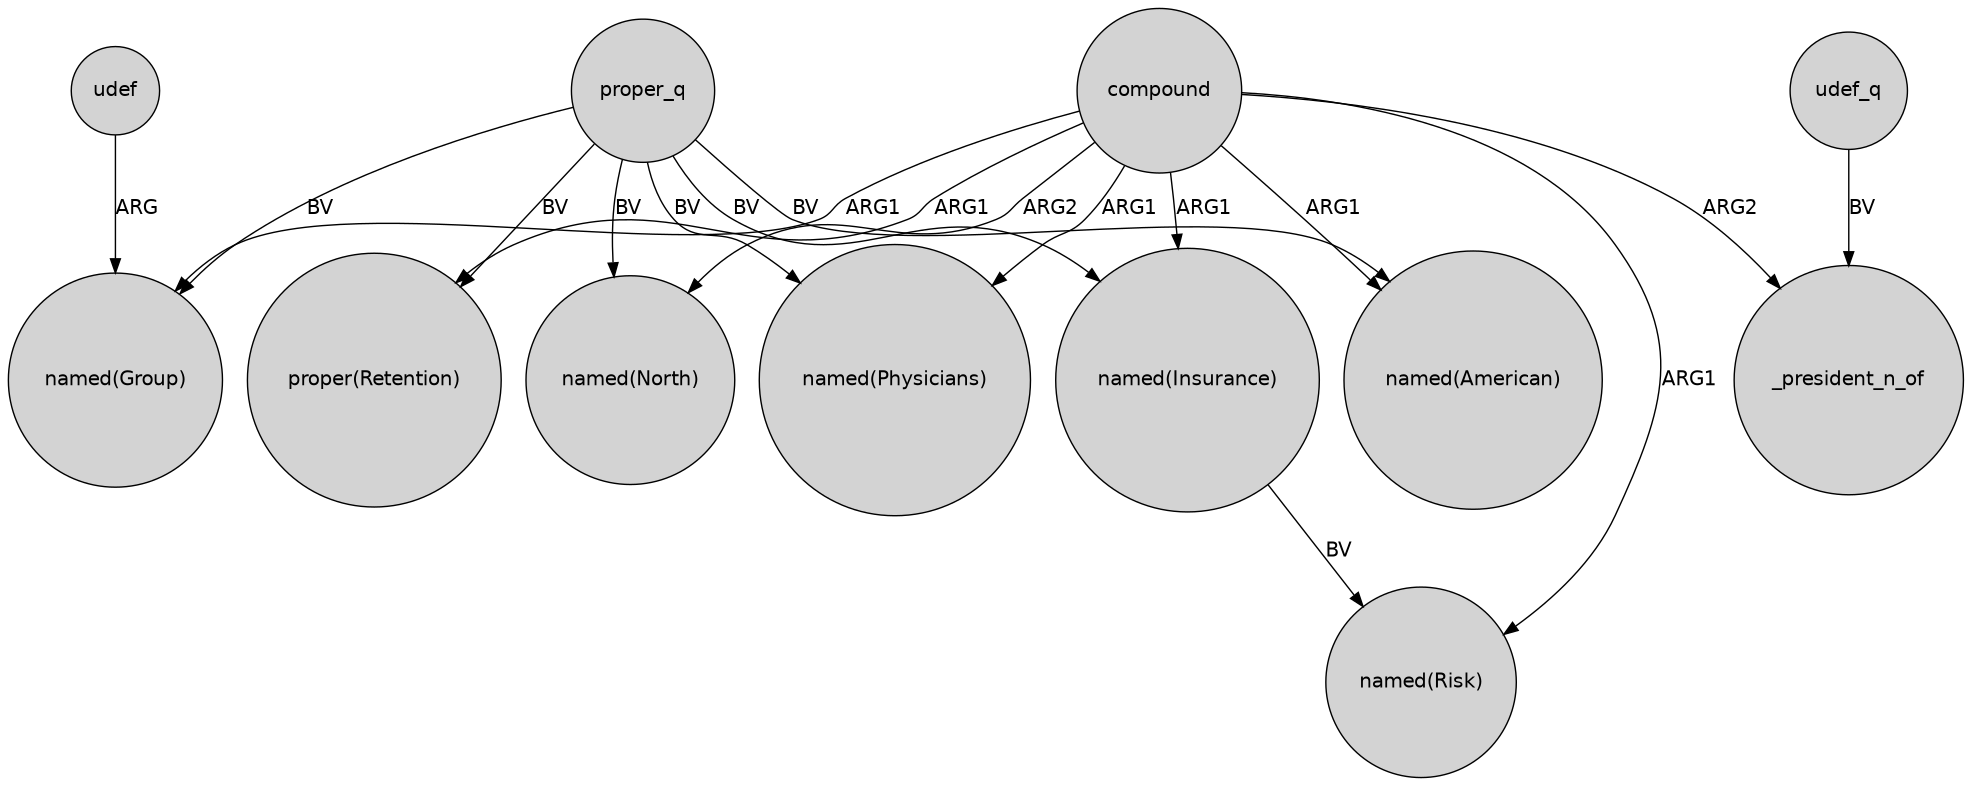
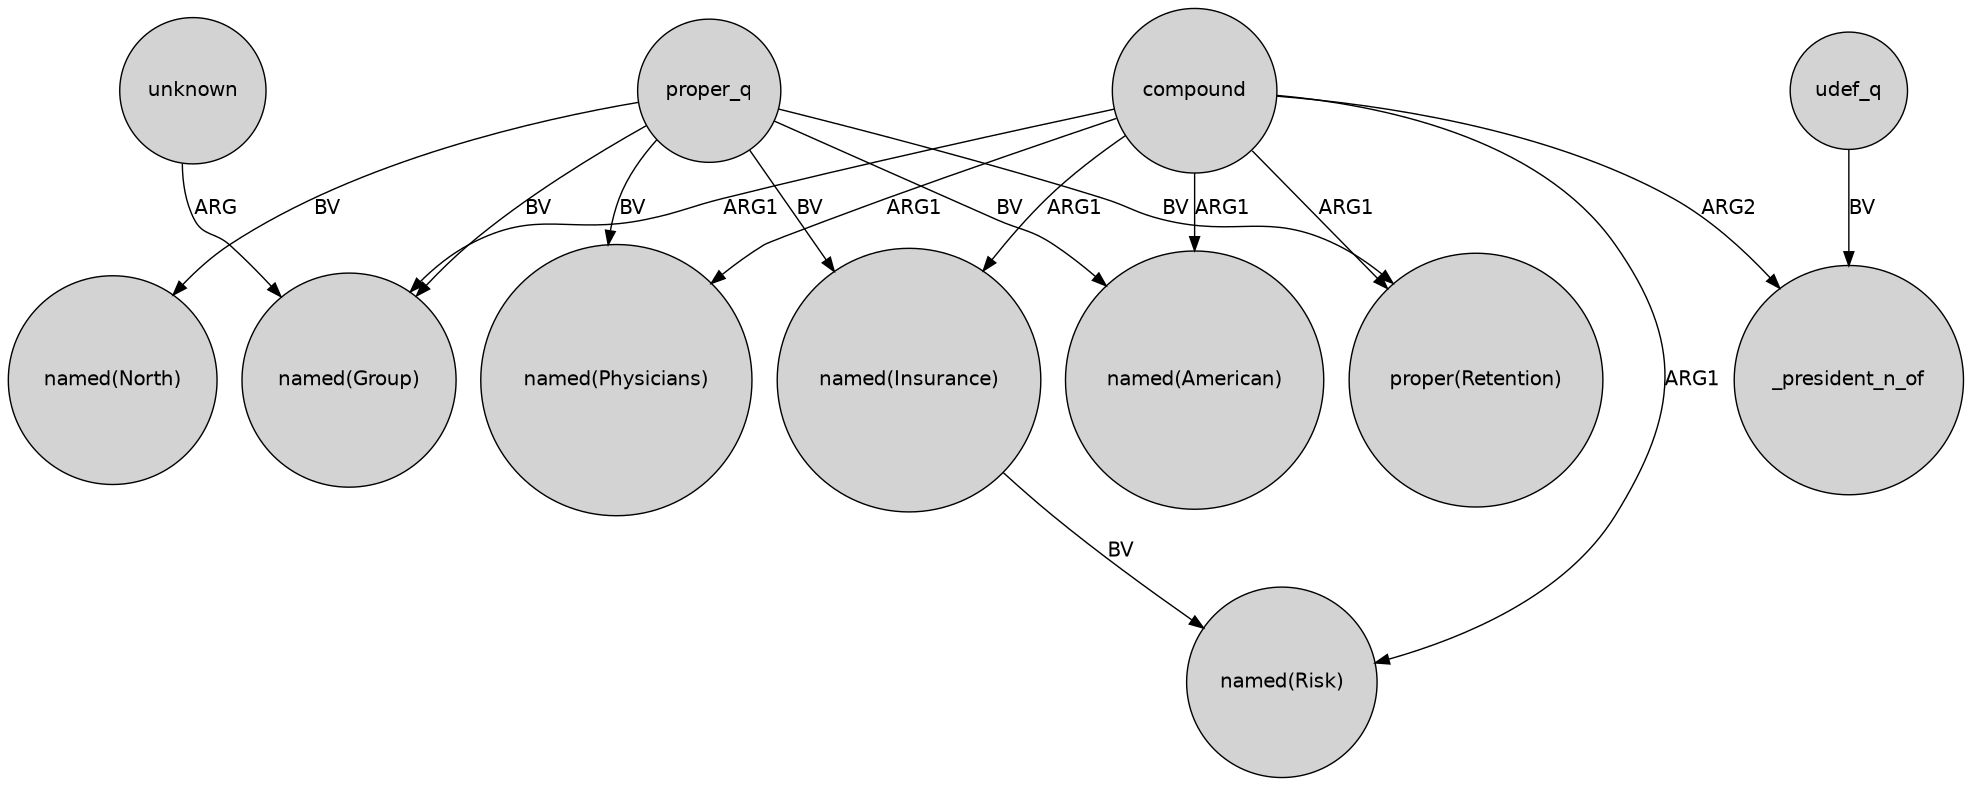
(115, 91) -> (193, 91)
(1000, 218) -> none
